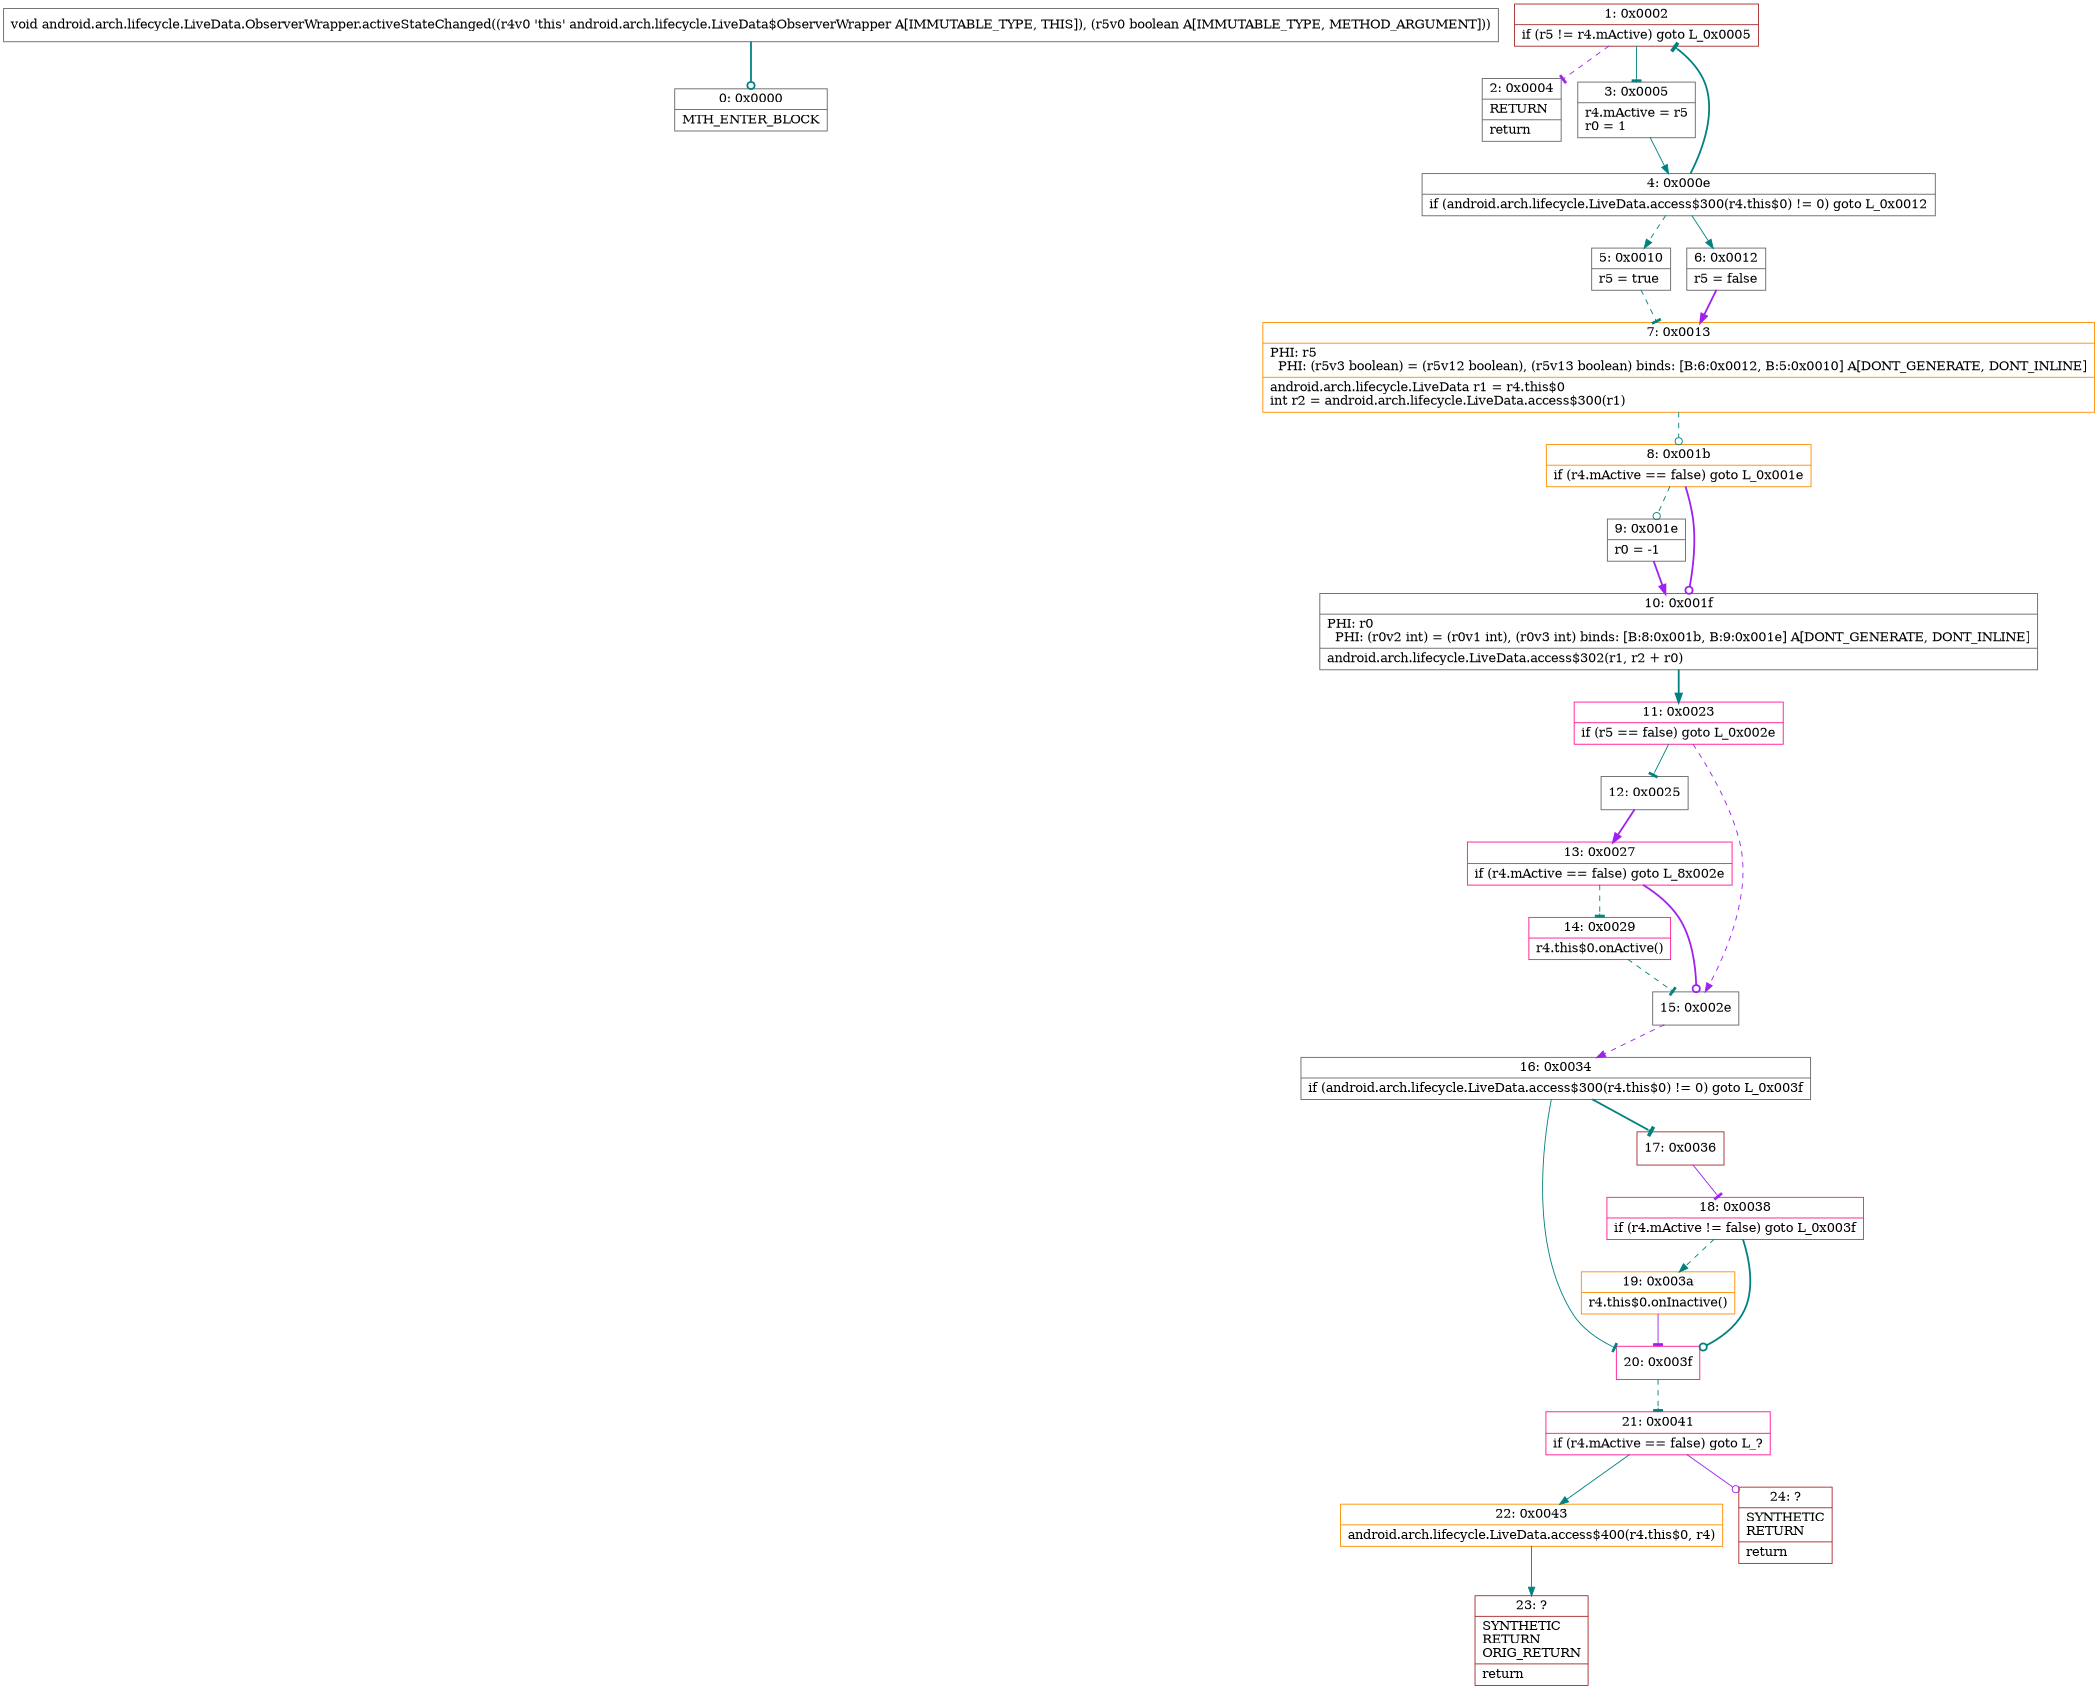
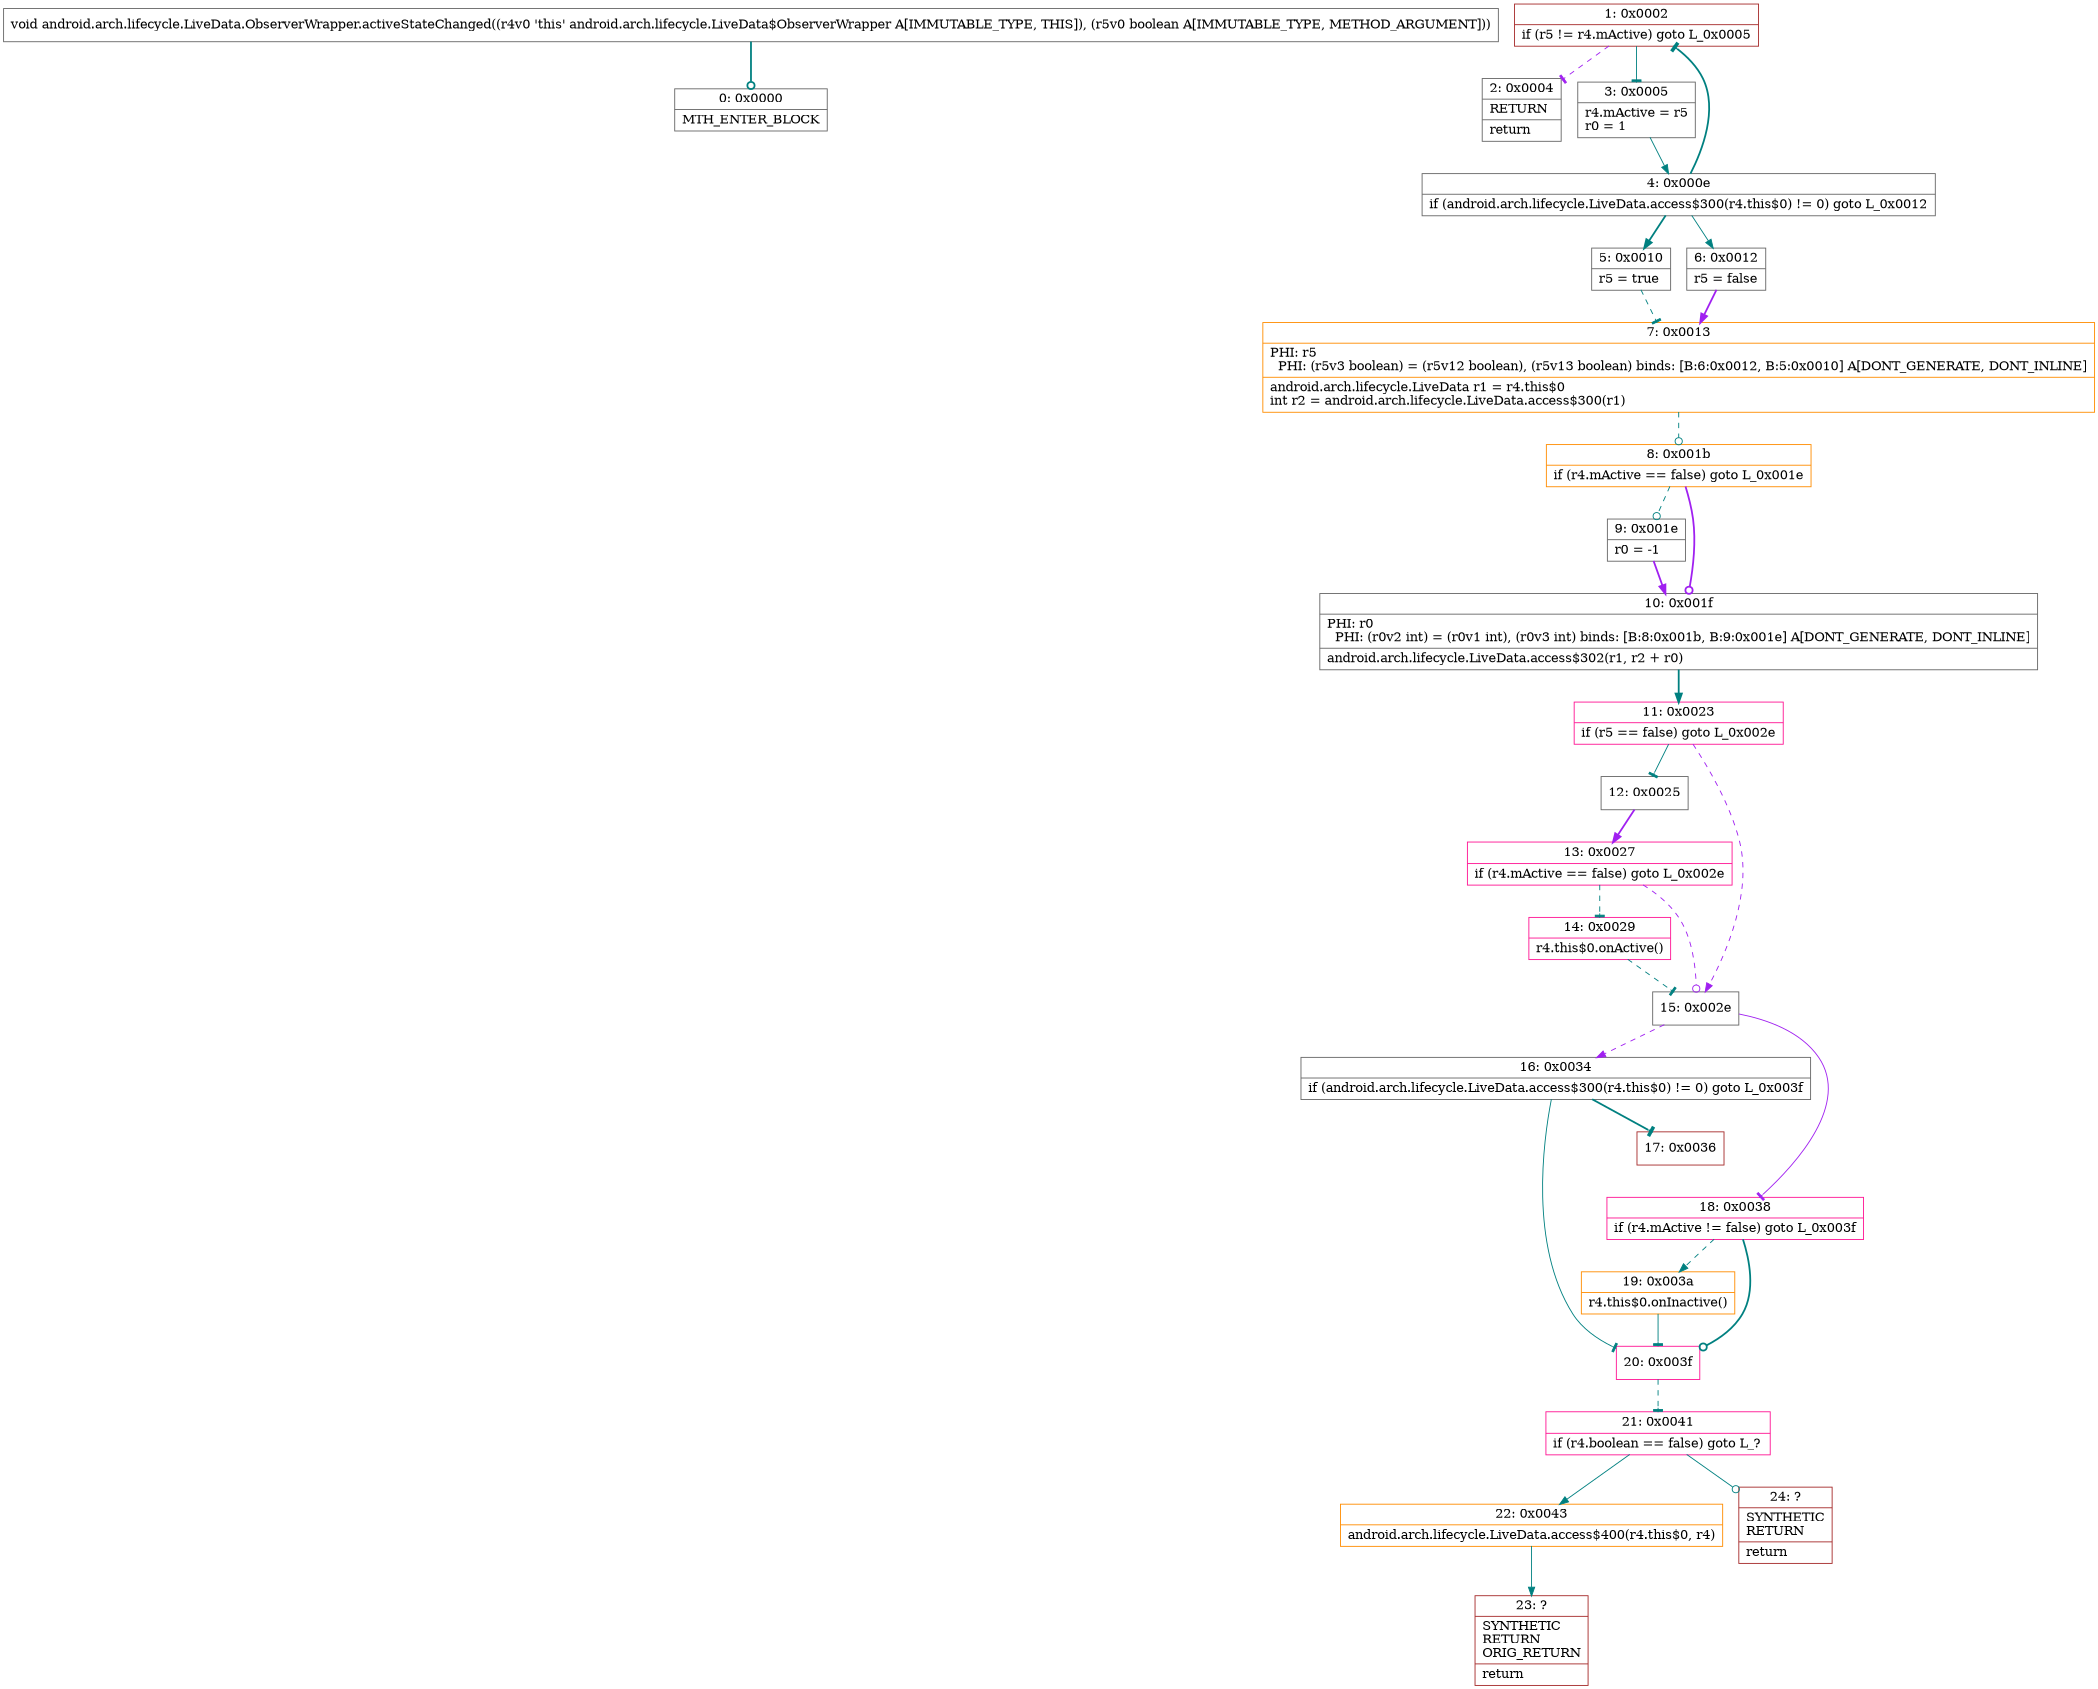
(1657, 228) -> (1657, 228)
(1600, 874) -> (1600, 874)
(1684, 927) -> (1684, 927)
(1705, 1180) -> (1828, 1089)
(1658, 1328) -> (1658, 1328)
(1658, 1444) -> (1657, 1444)
(1710, 1471) -> (1710, 1471)
